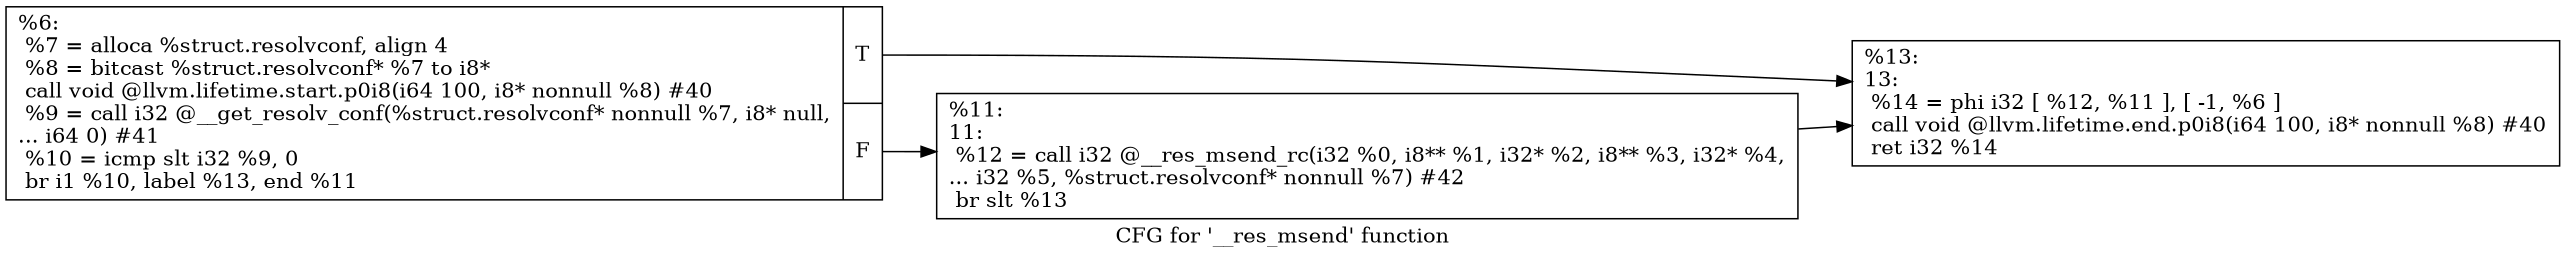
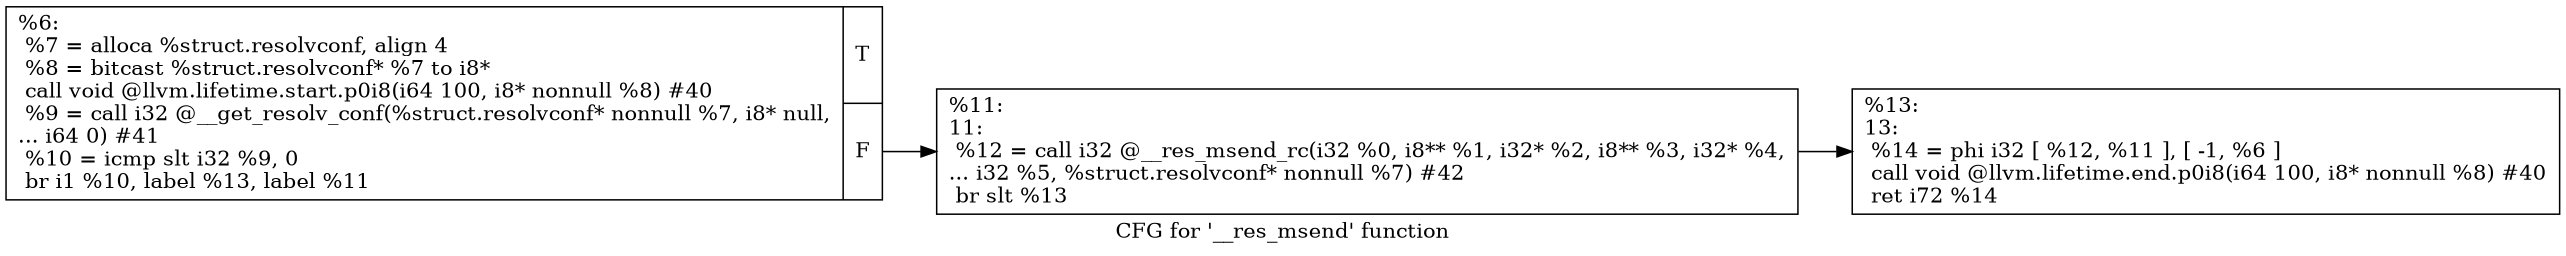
(1360, 61) -> none
(1931, 148) -> (1931, 196)
(189, 182) -> (195, 182)
